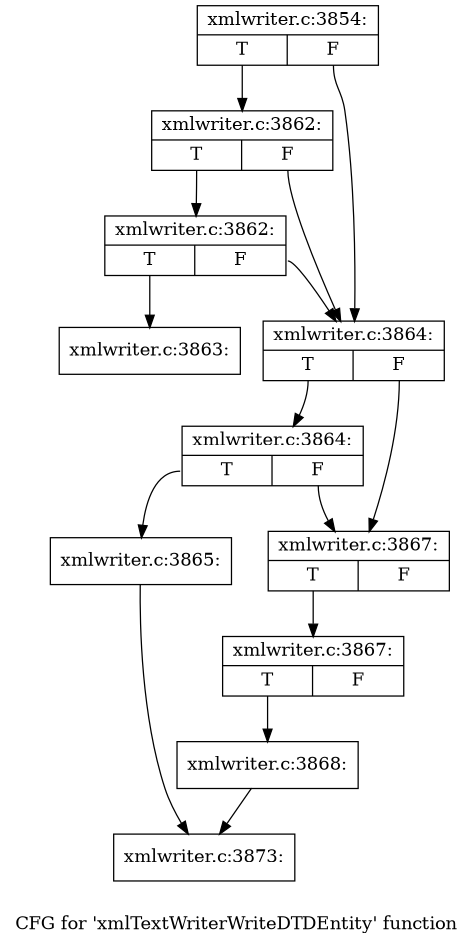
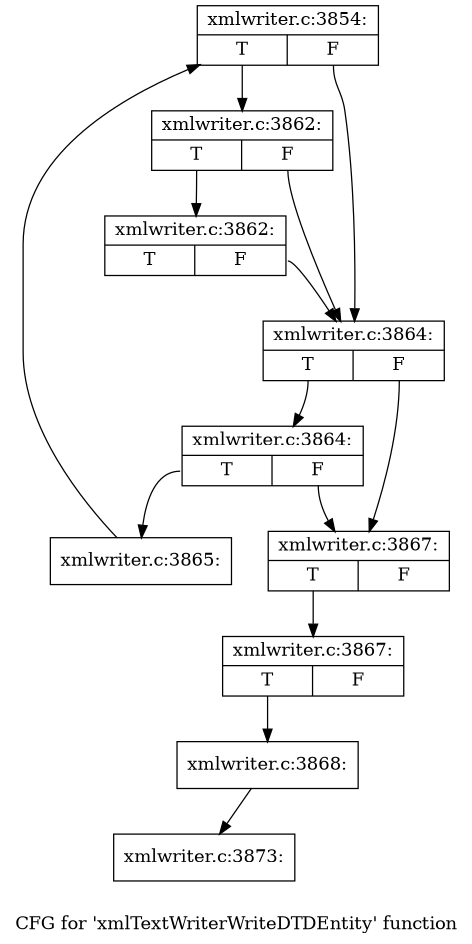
(150, 351) -> none
(147, 706) -> (23, 277)
